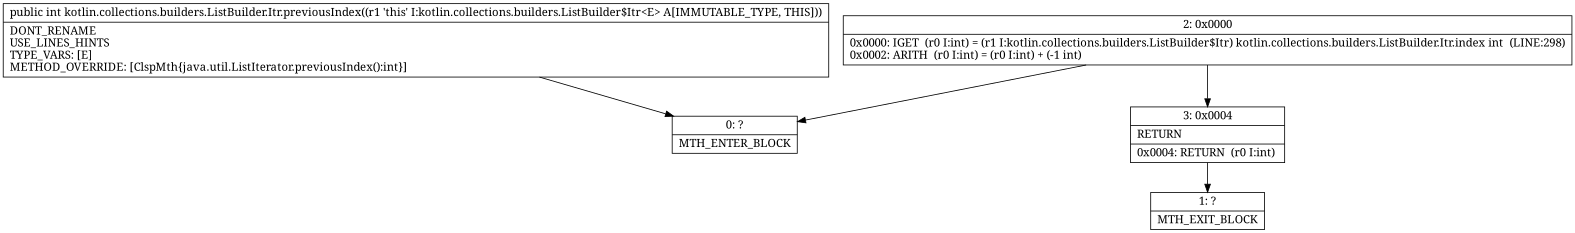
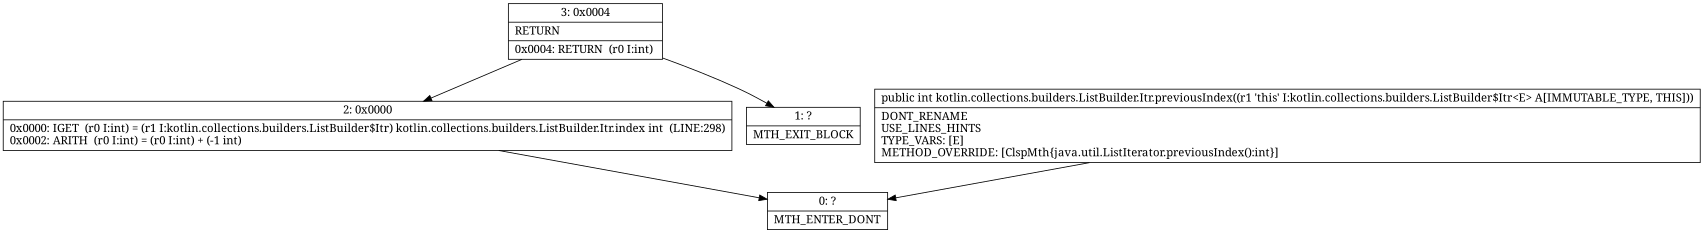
(1208, 82) -> (476, 79)
(735, 144) -> (828, 220)
